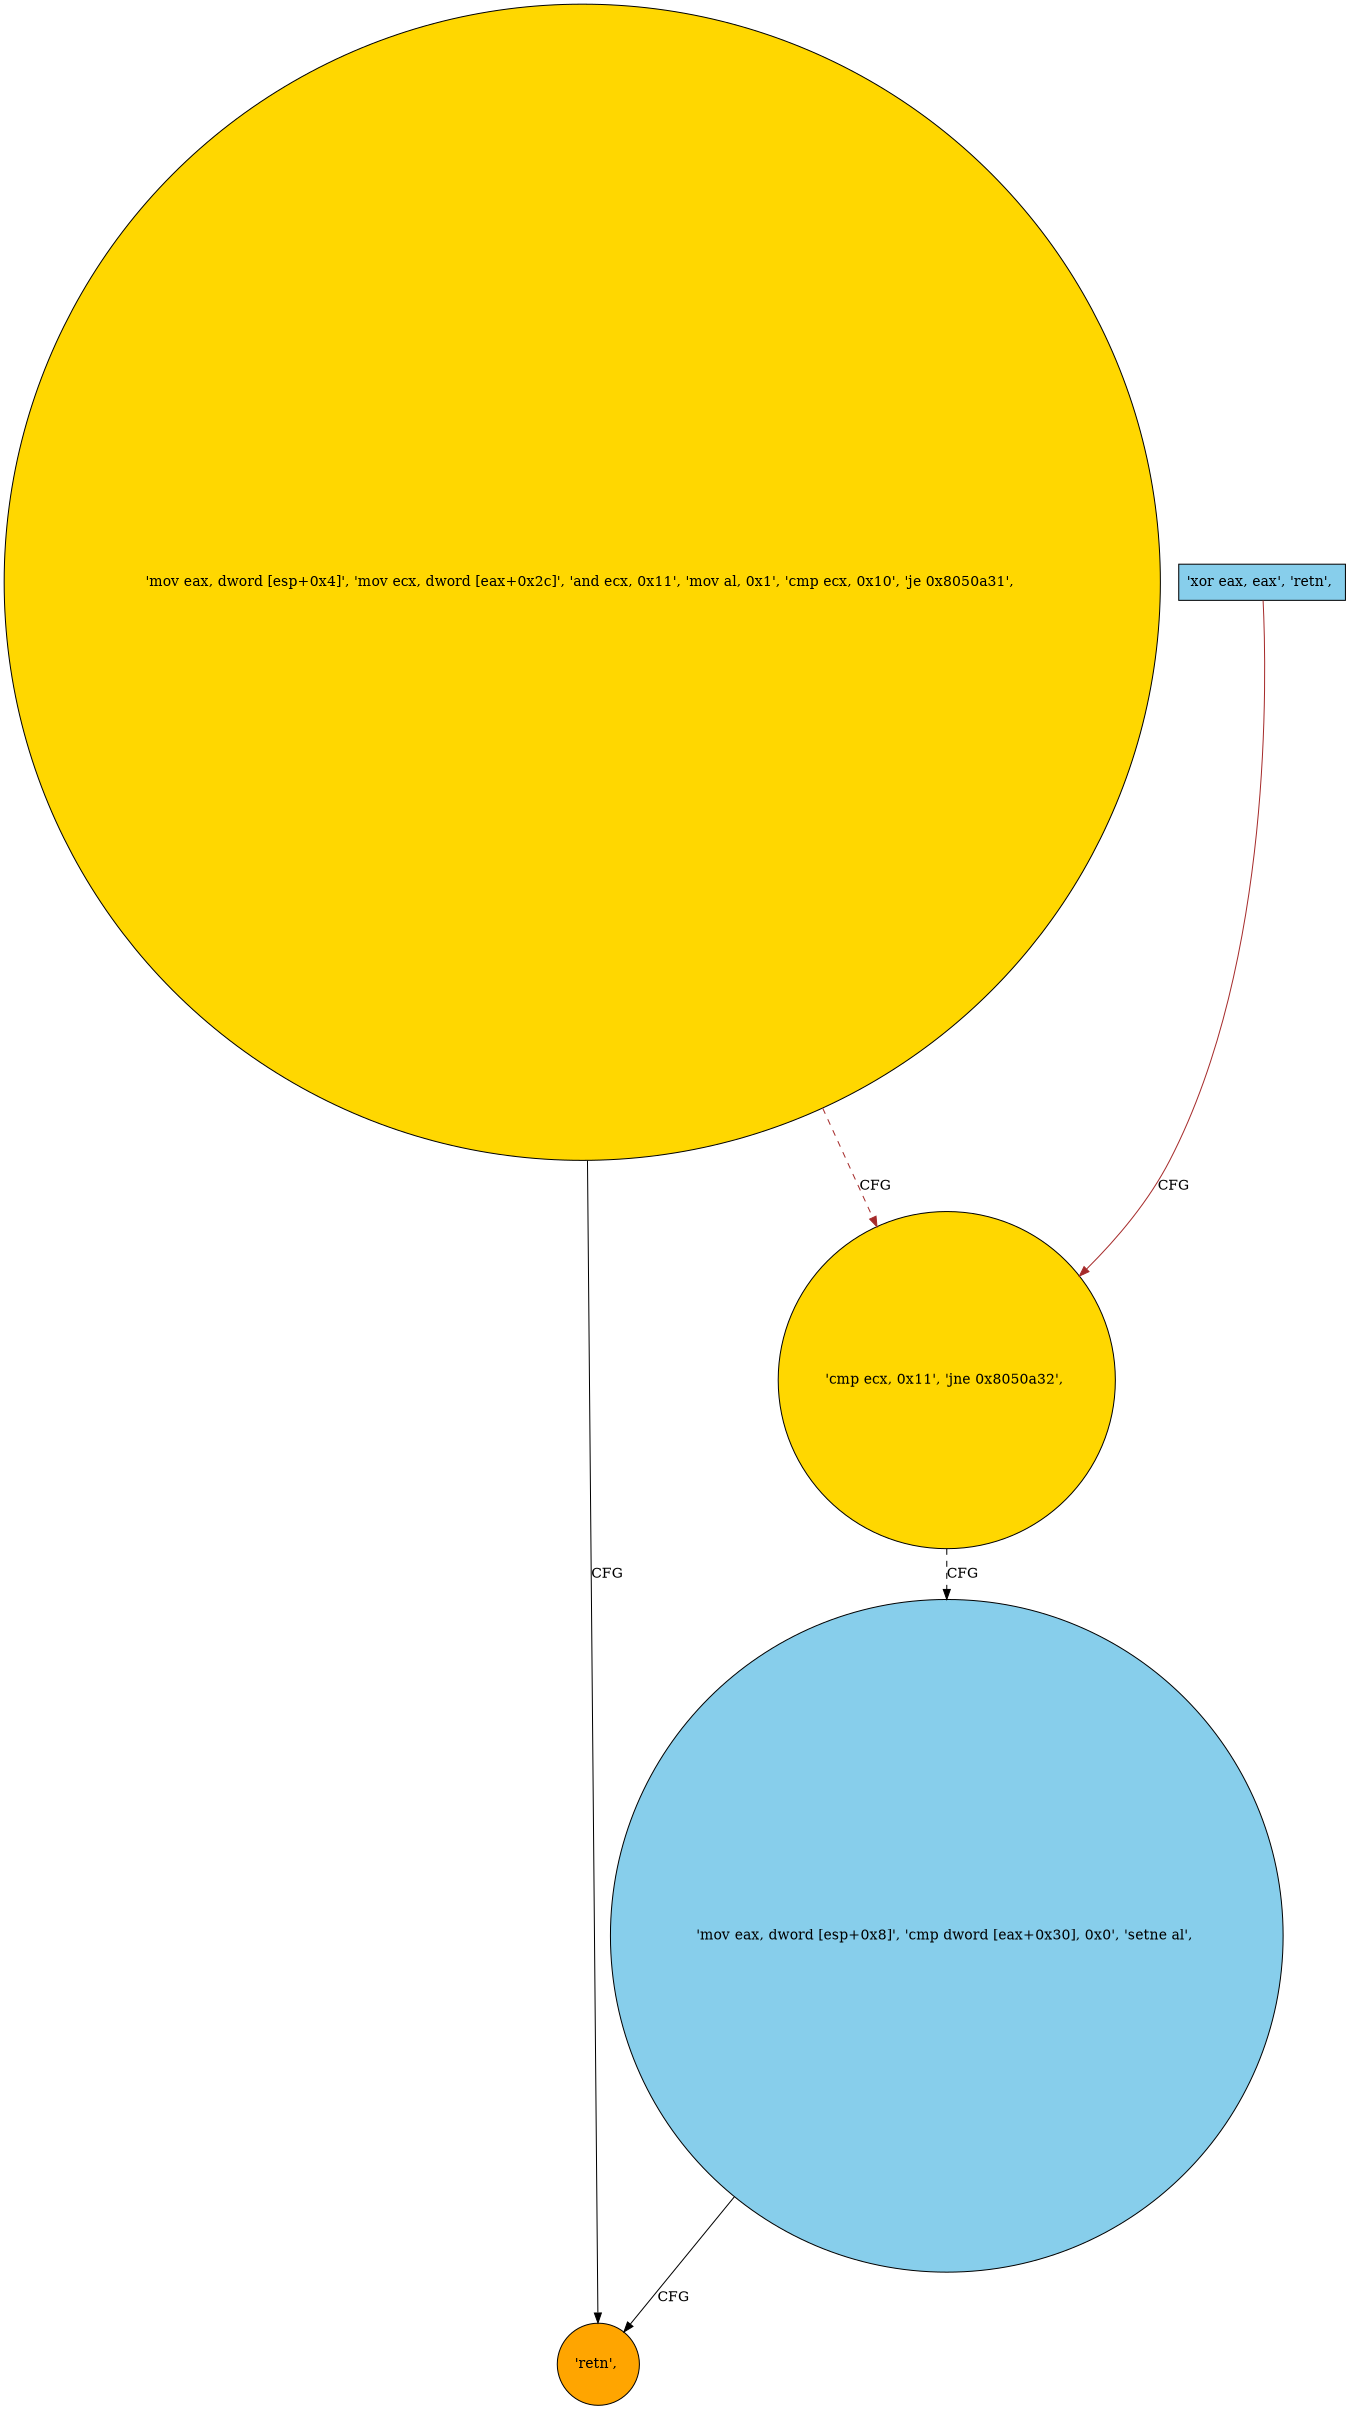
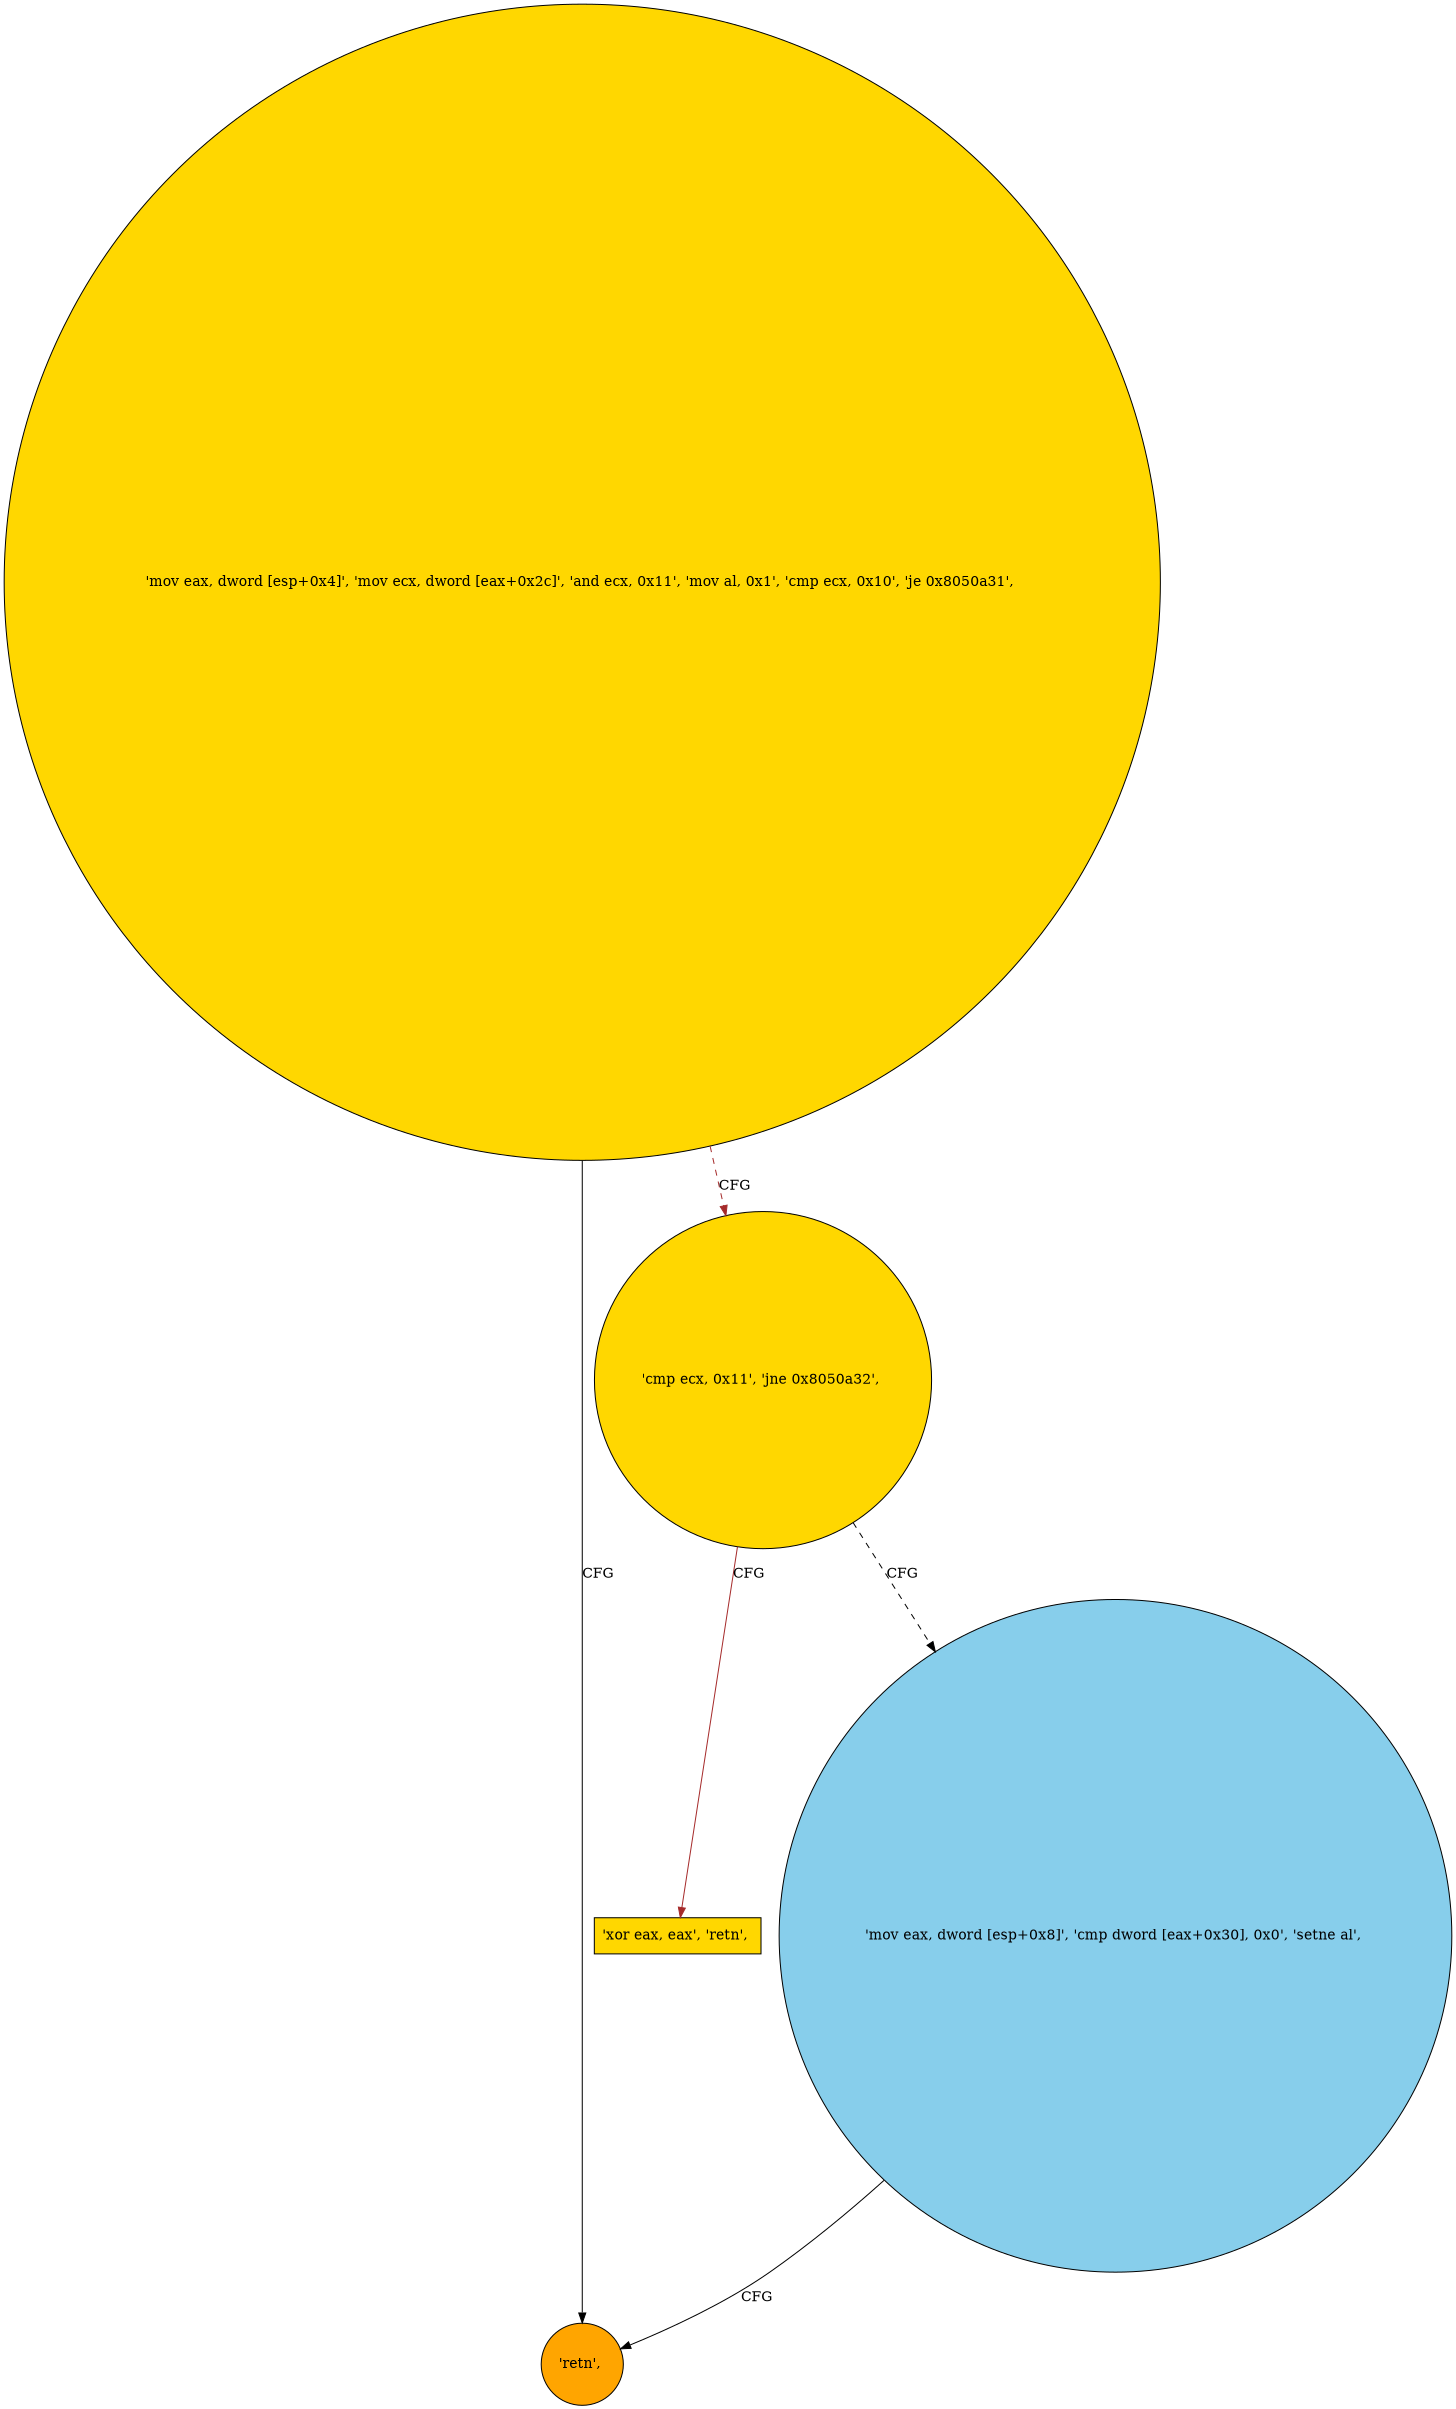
(1262, 582) -> (678, 1936)
(1238, 954) -> (710, 1727)
